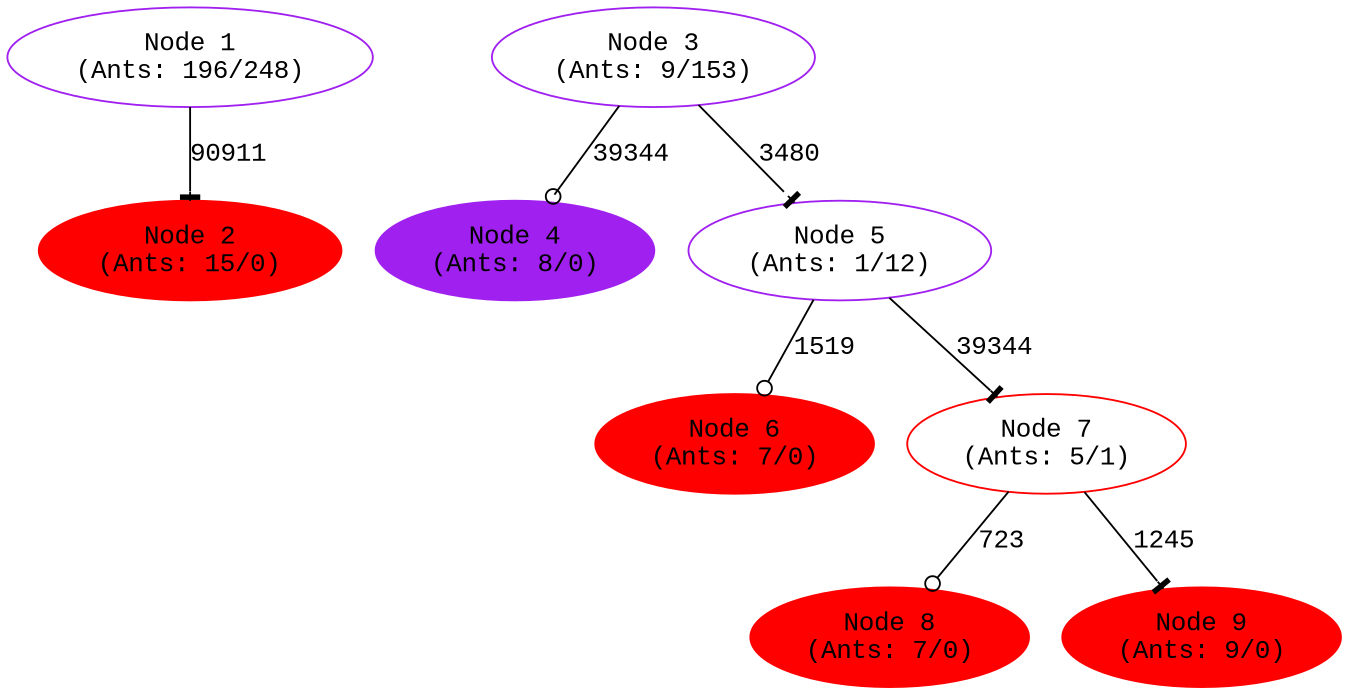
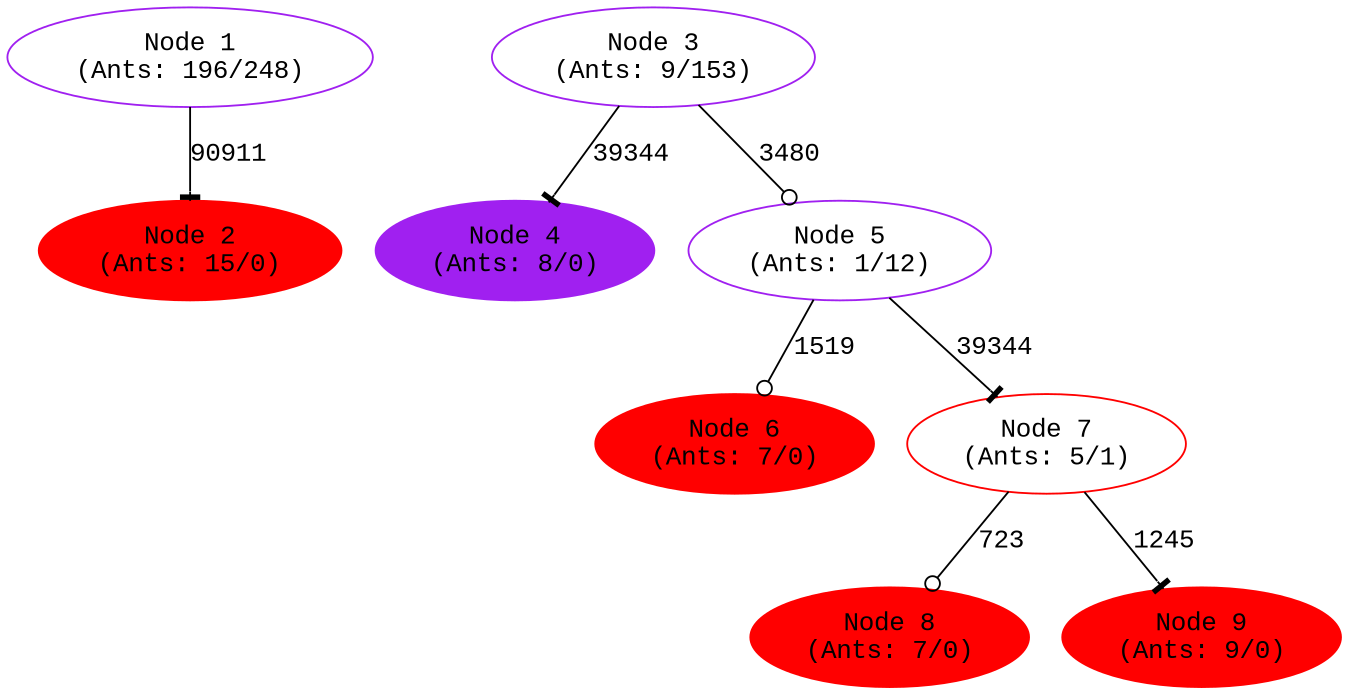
(741, 148) -> (741, 148)
(587, 150) -> (587, 150)
